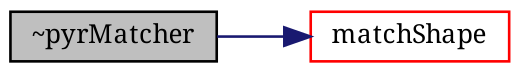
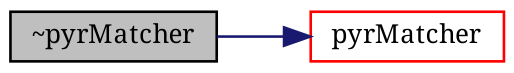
(410, 37) -> (407, 37)
